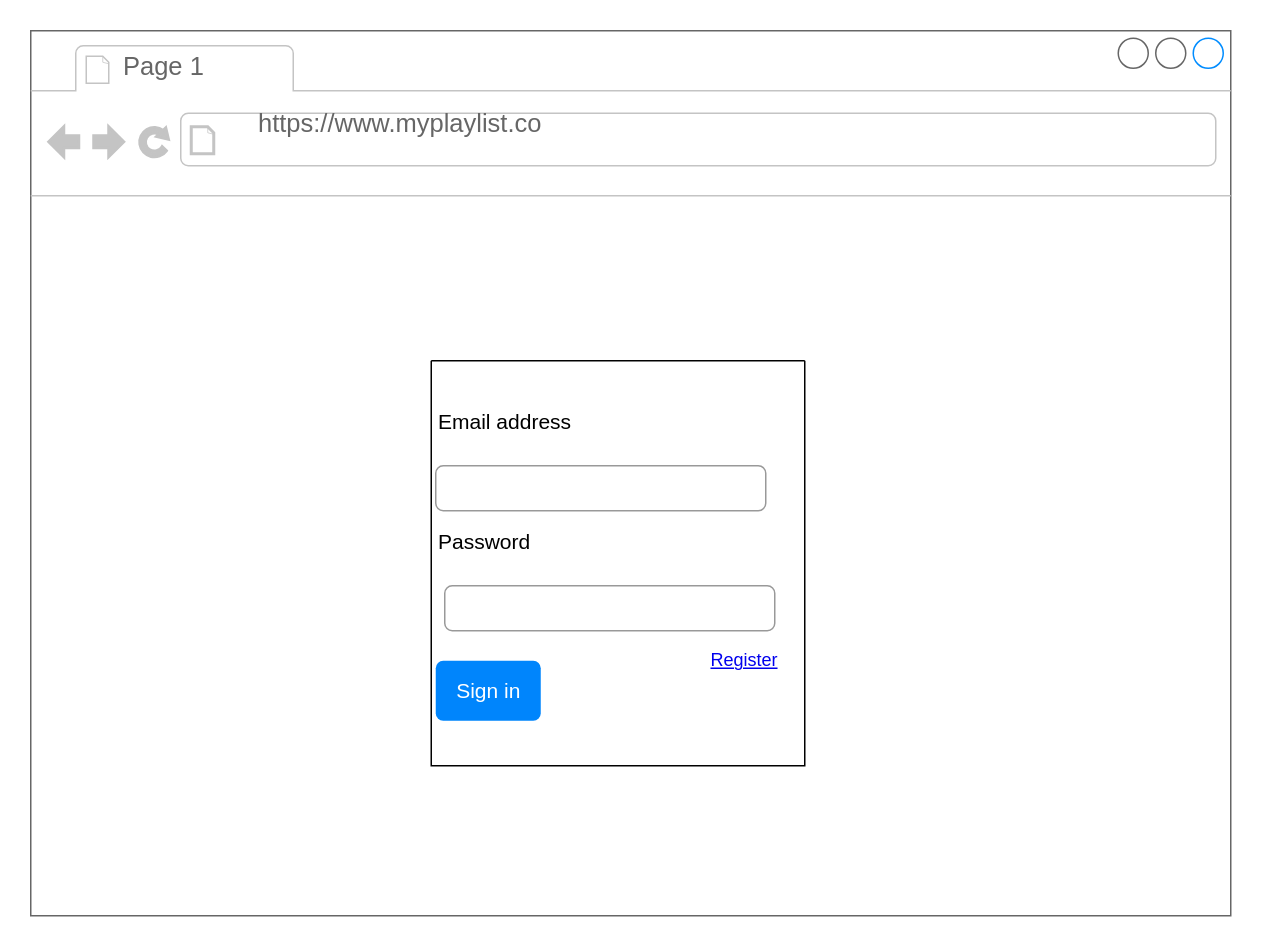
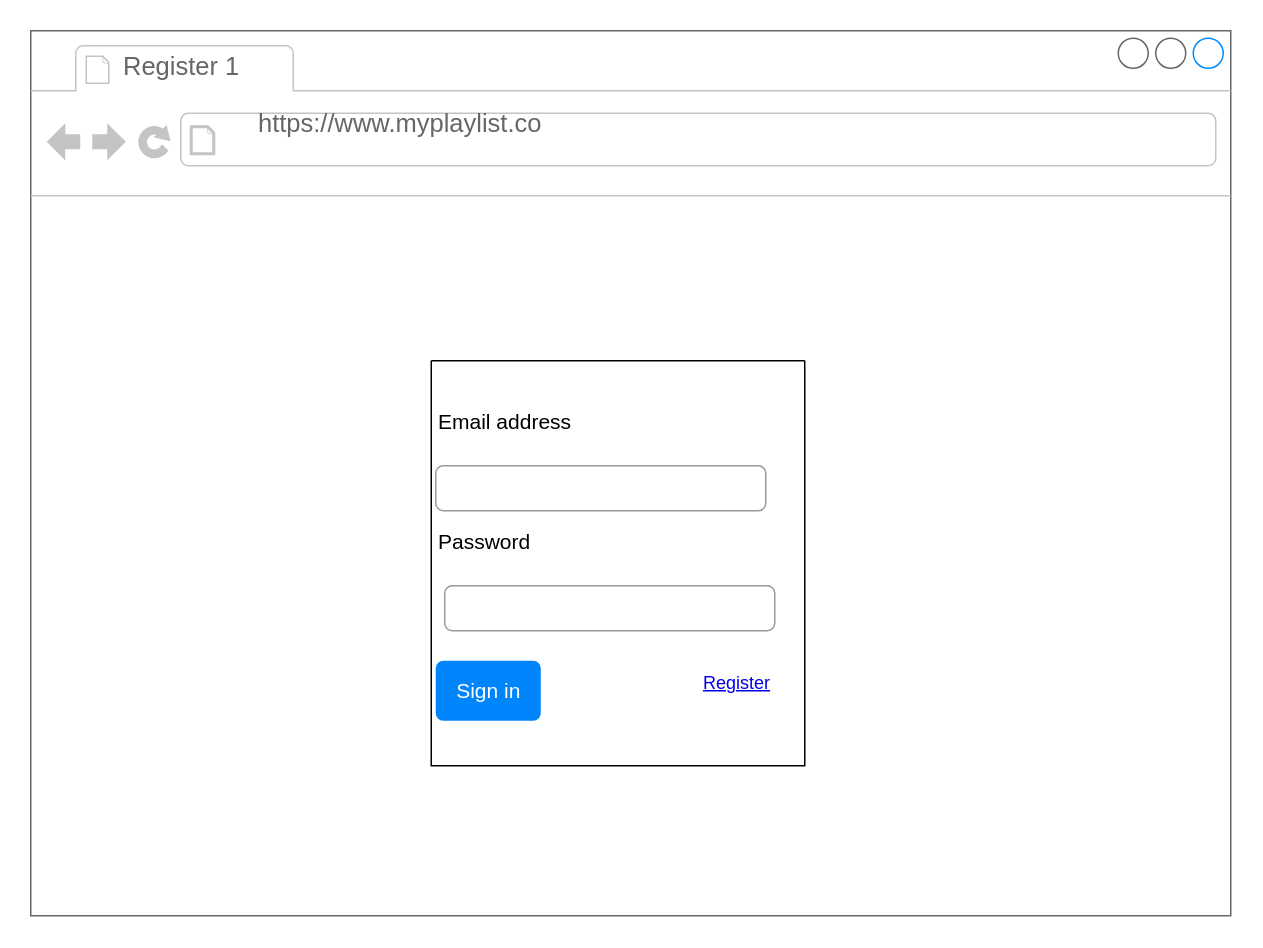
(163, 68) -> (189, 68)
(745, 661) -> (737, 683)
